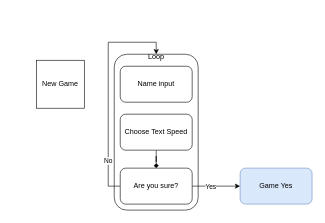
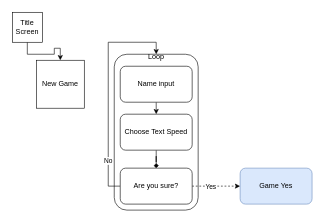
none -> (27, 27)
none -> (60, 48)
none -> (156, 108)
(214, 186) -> (214, 186)
